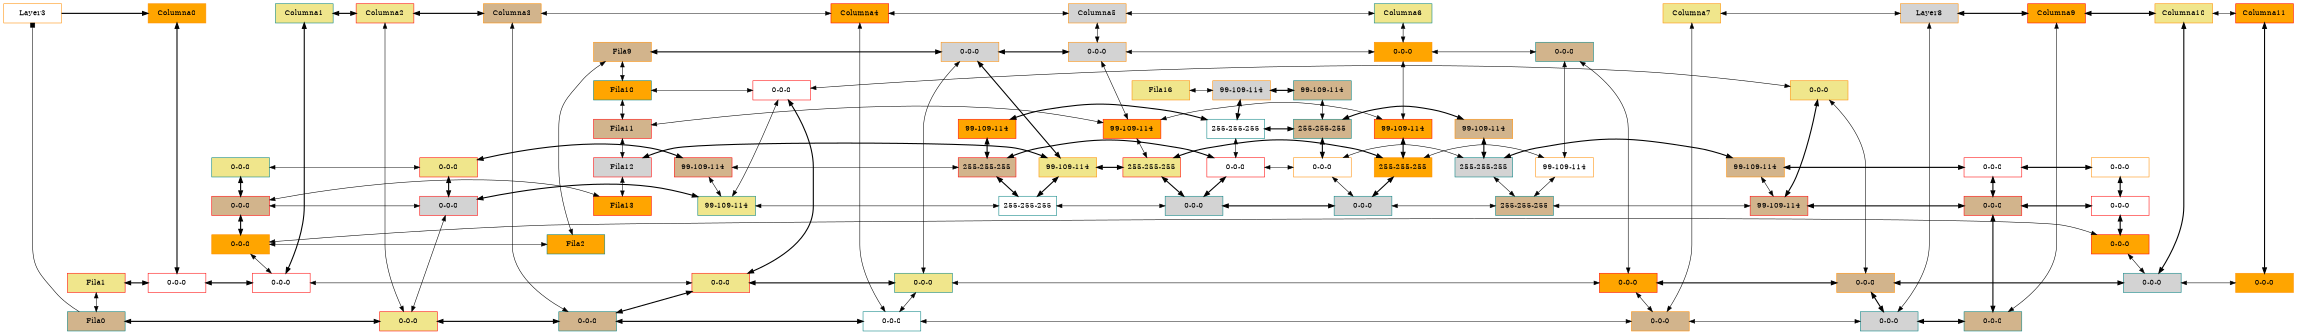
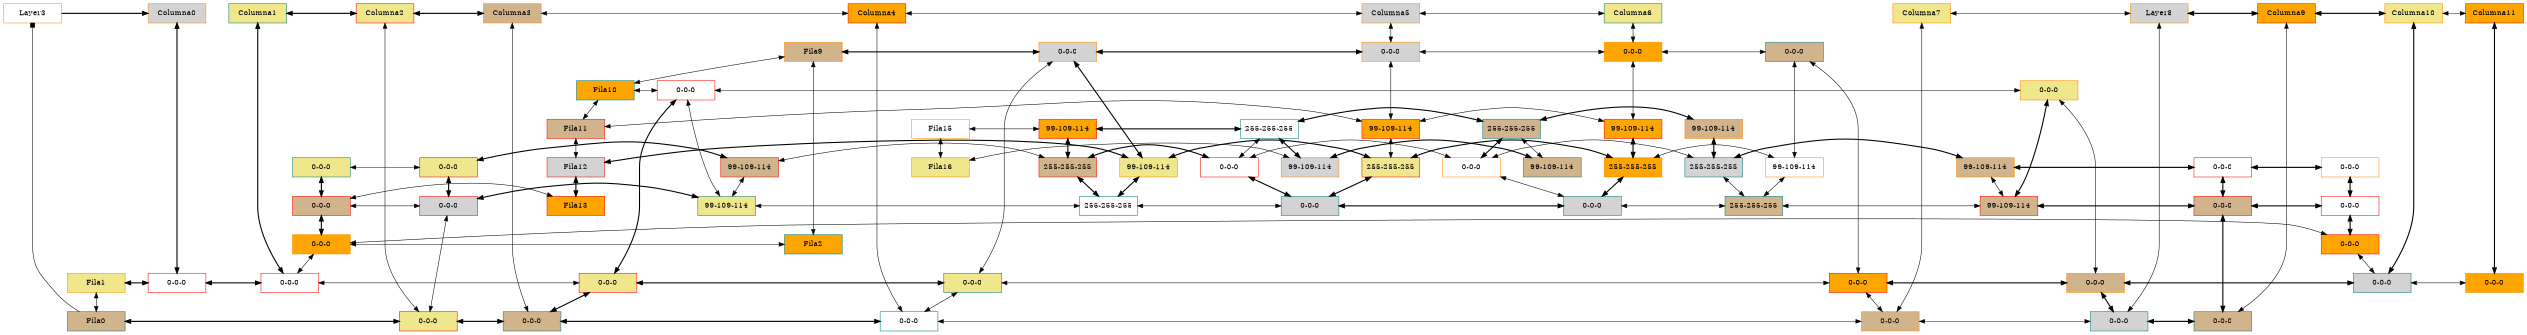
(177, 13) -> (177, 13)
none -> (941, 129)
(622, 188) -> (576, 187)
(96, 283) -> (96, 283)
